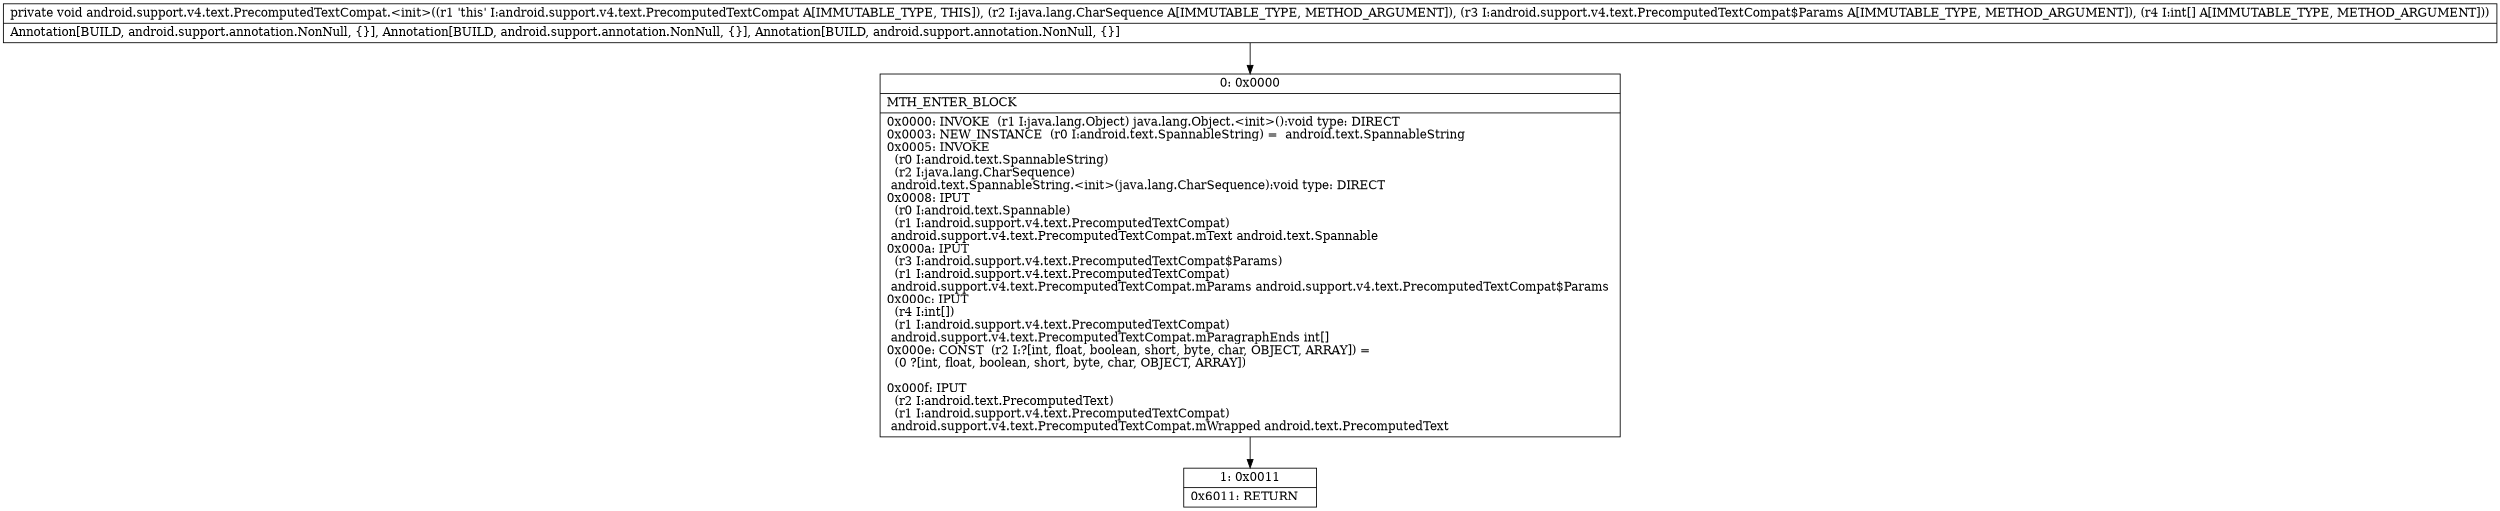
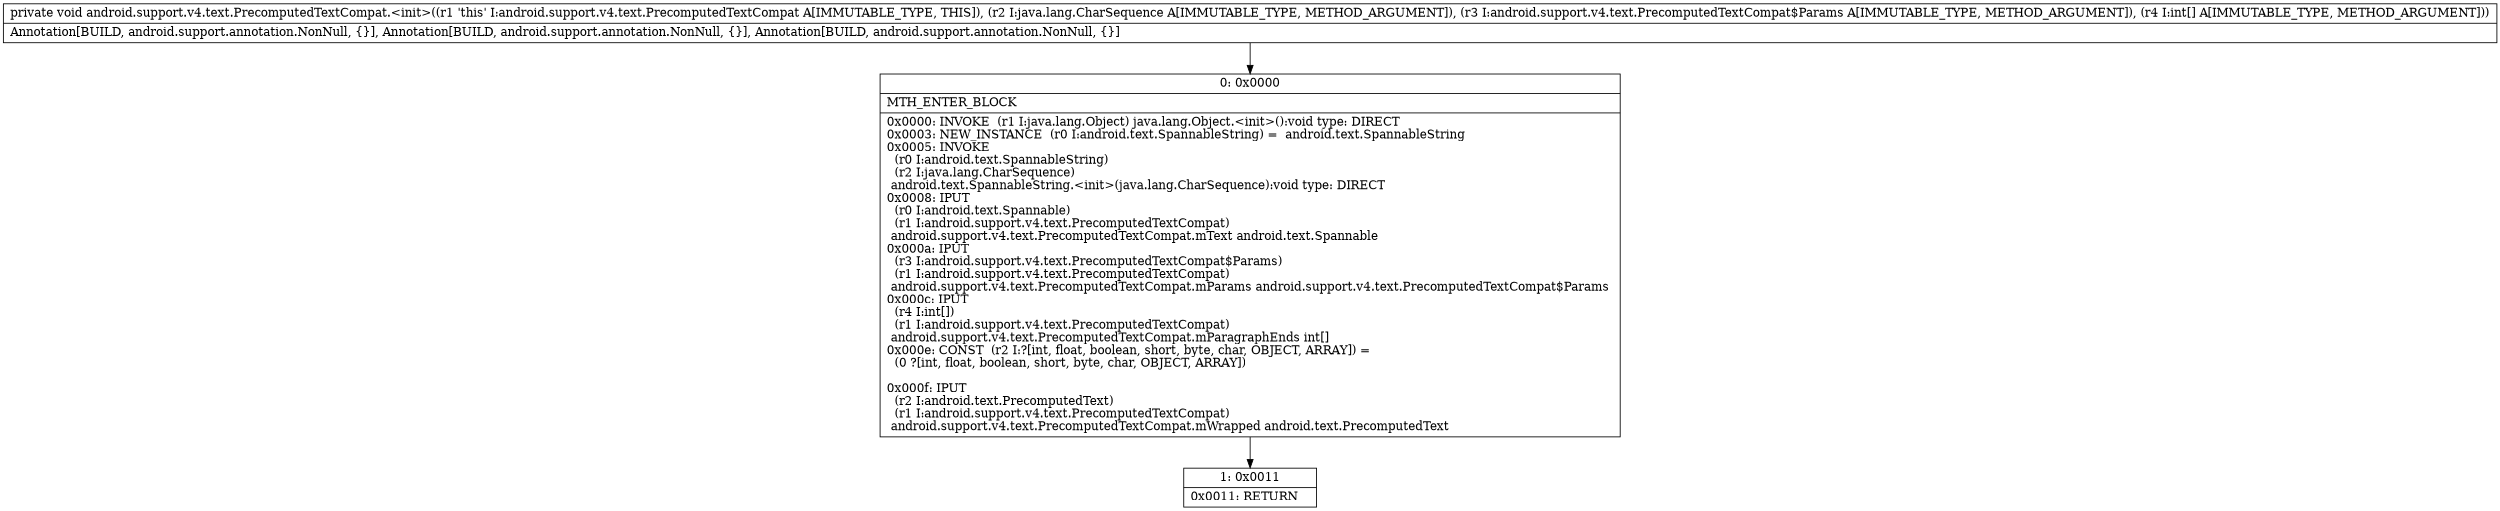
(1250, 497) -> (1250, 497)
